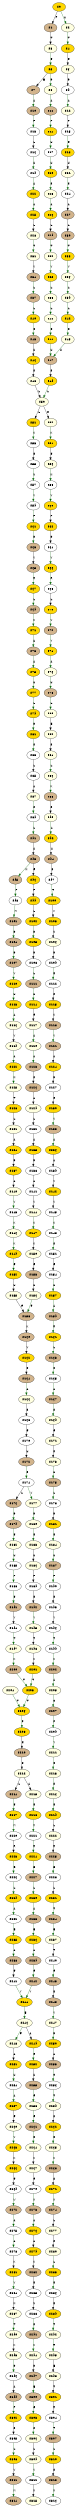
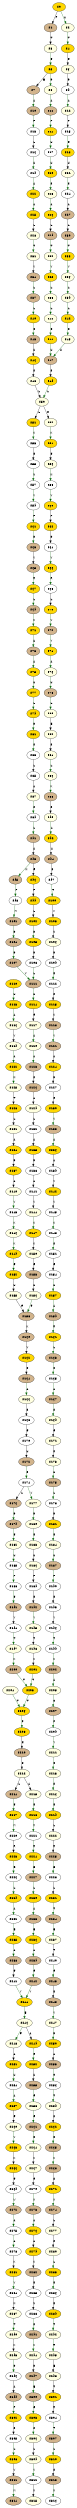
(13, 972) -> (23, 972)
(53, 2148) -> (53, 2148)
